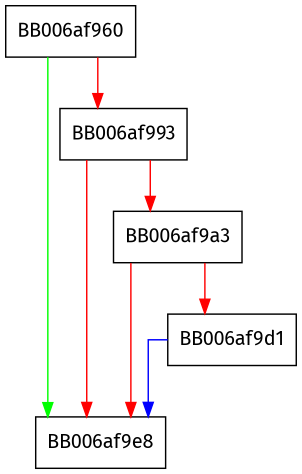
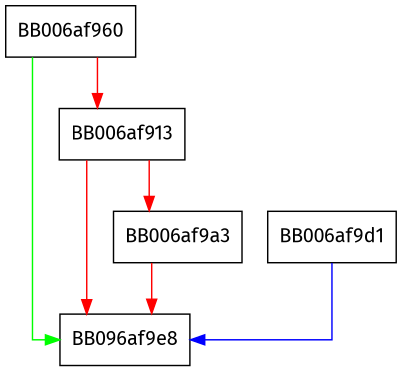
(124, 134) -> (122, 134)
(205, 281) -> none
(101, 443) -> (125, 340)
